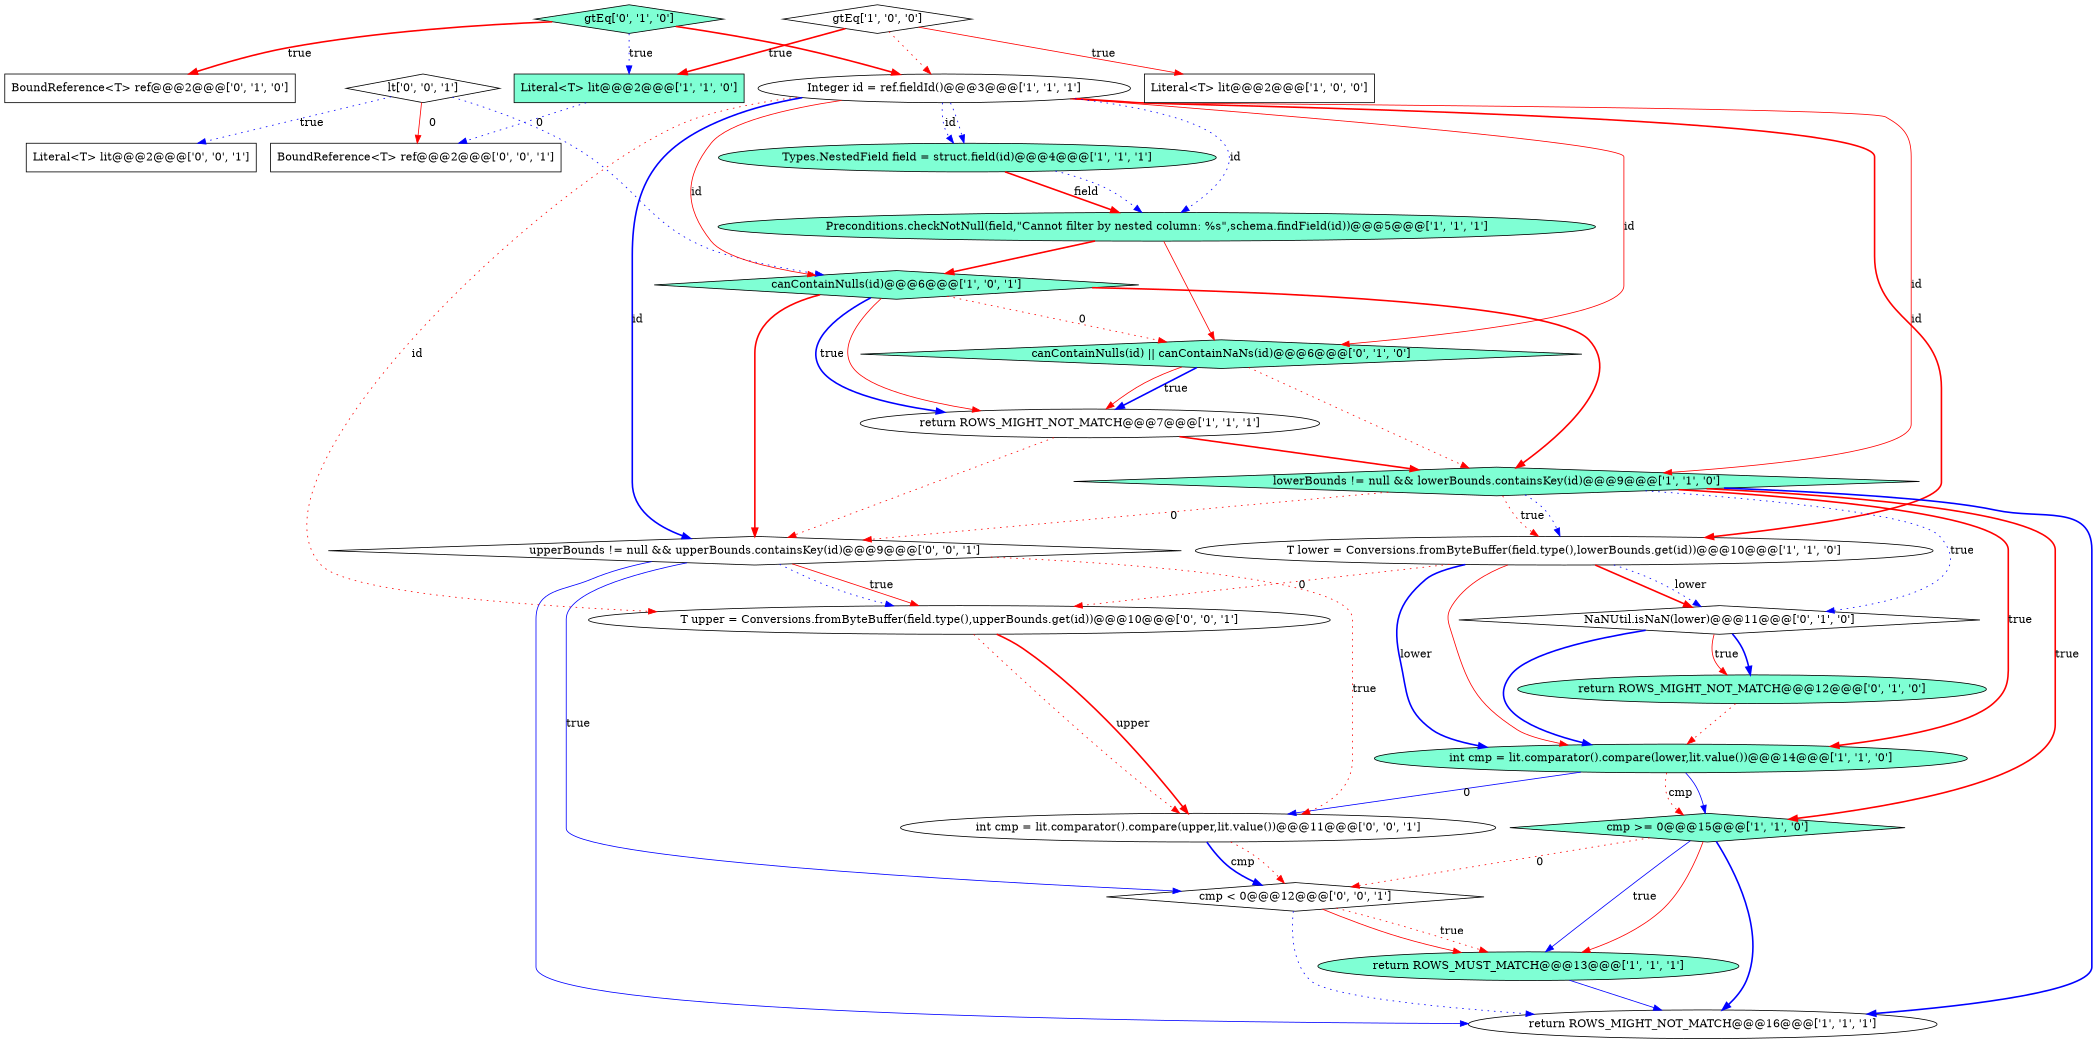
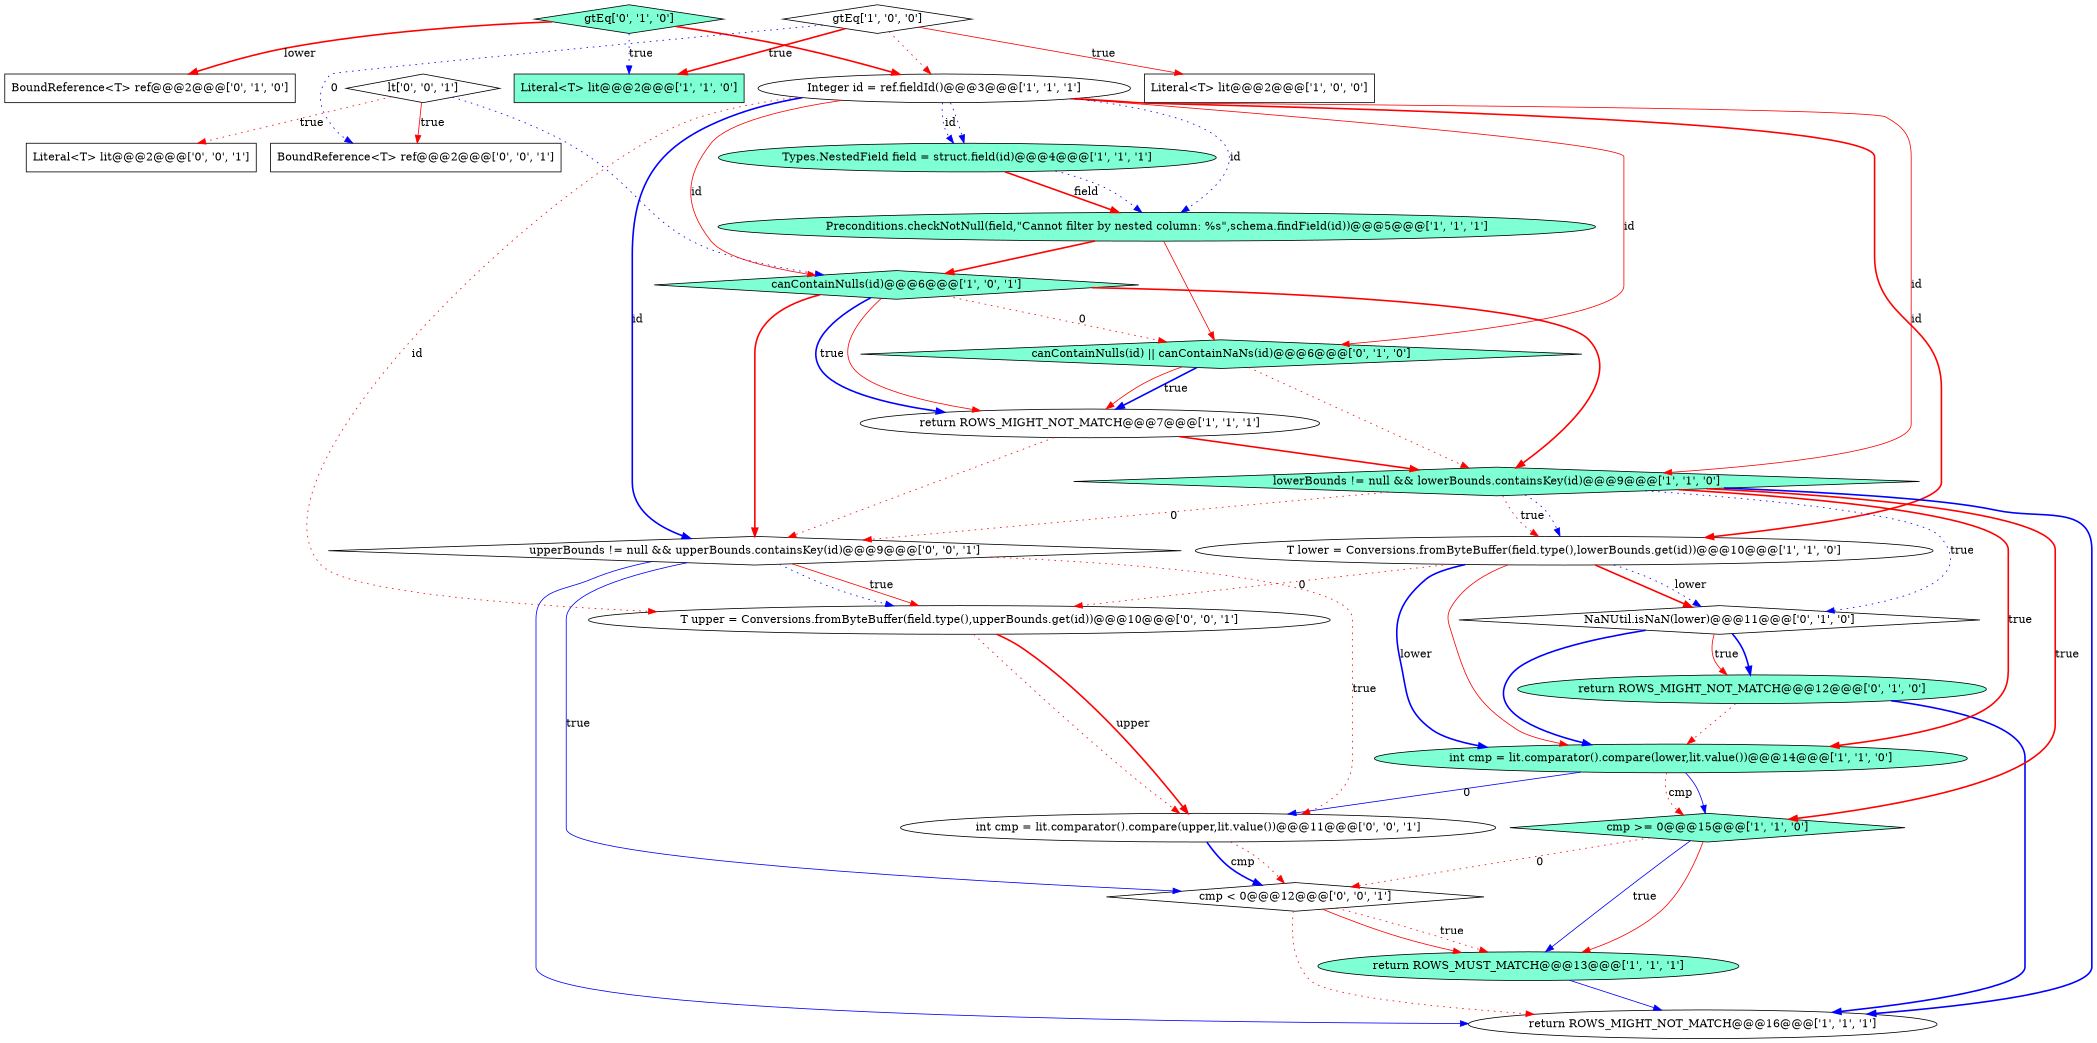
(300, 54) -> (300, 54)
(298, 119) -> (298, 119)
(532, 120) -> (538, 52)
(433, 123) -> (433, 123)
(1751, 923) -> (2025, 882)
(1380, 999) -> (1380, 999)
